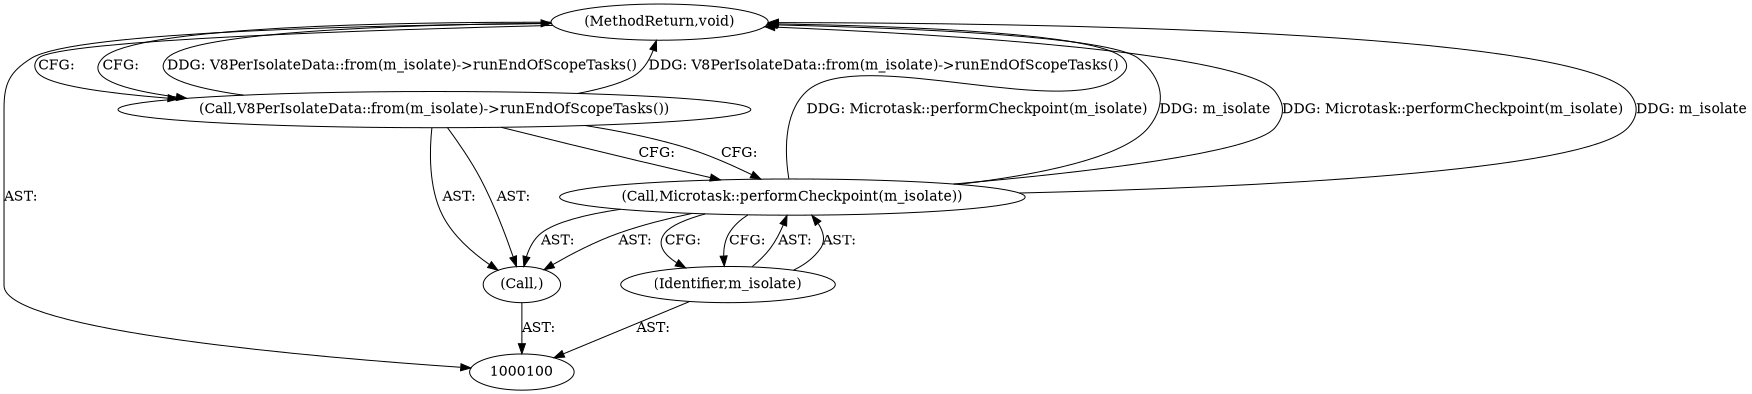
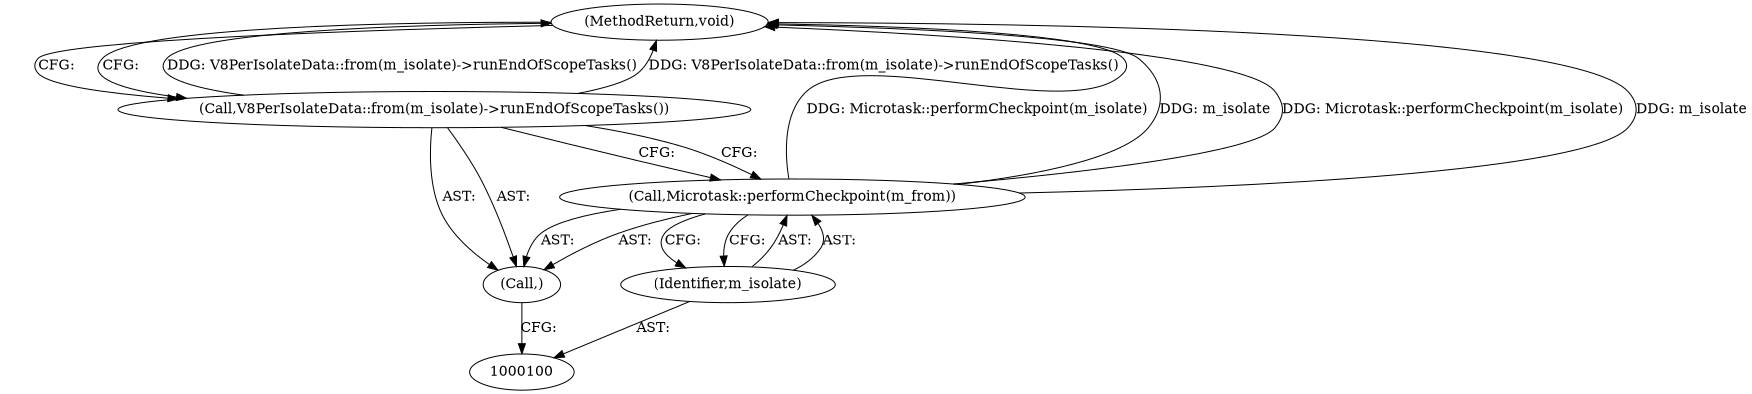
(4, 141) -> none
(792, 197) -> (792, 197)
(541, 328) -> (541, 328)
